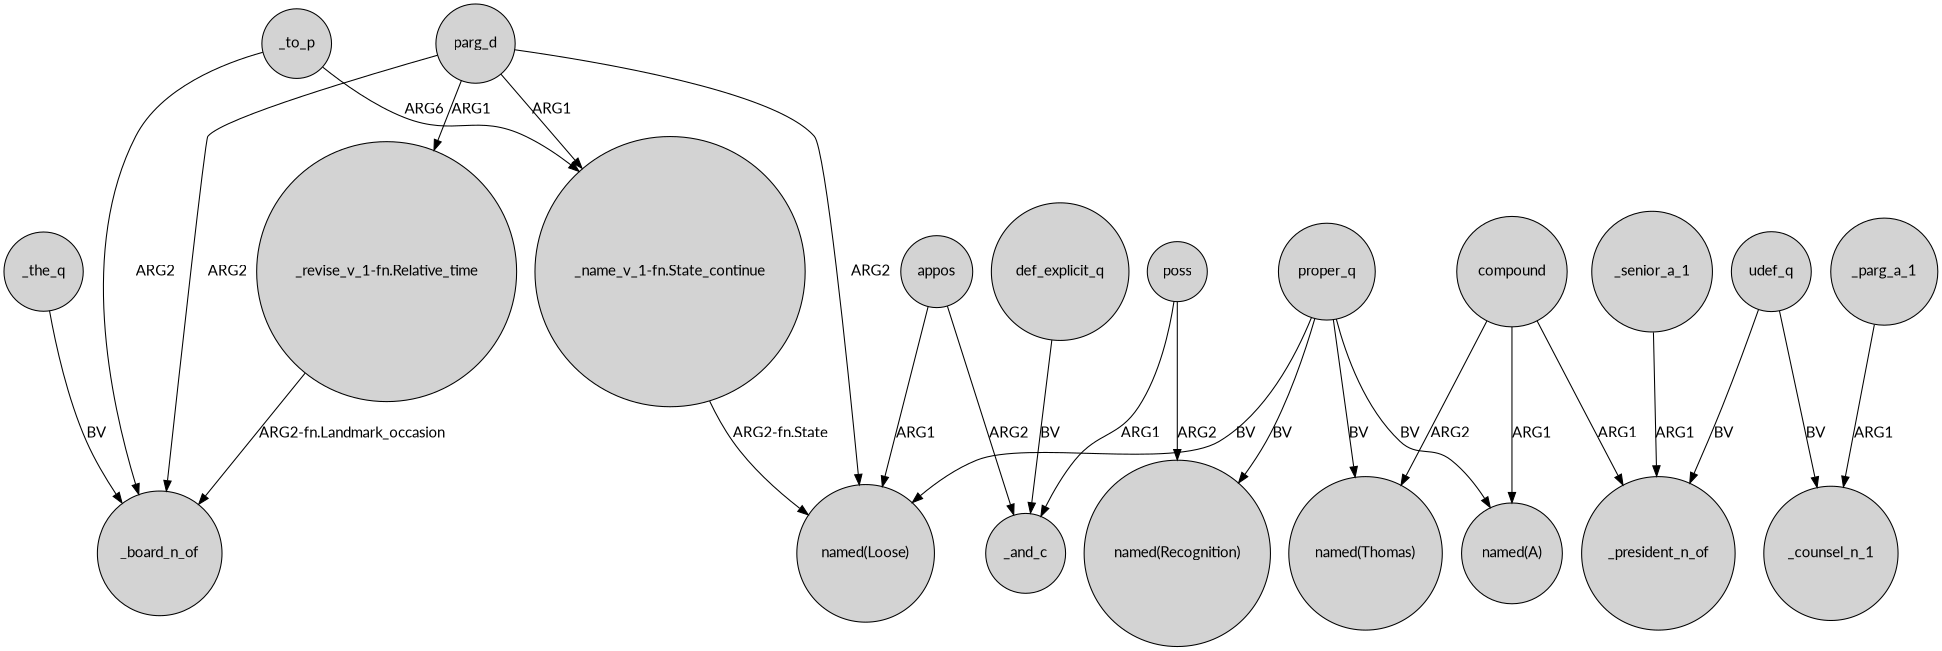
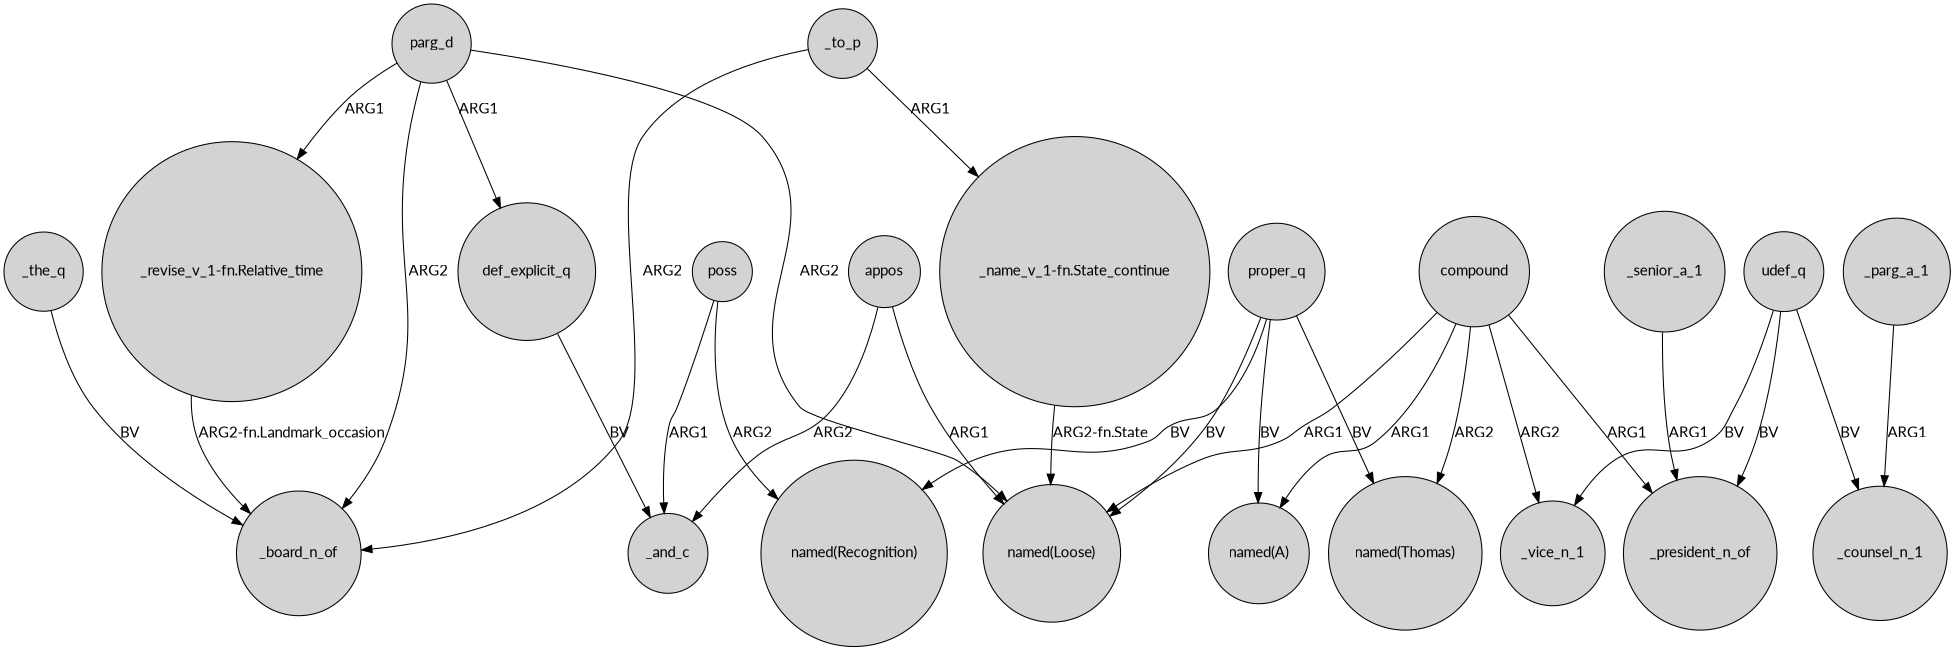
(424, 110) -> (930, 110)
(538, 117) -> (472, 139)
none -> (1291, 435)
none -> (1553, 553)
